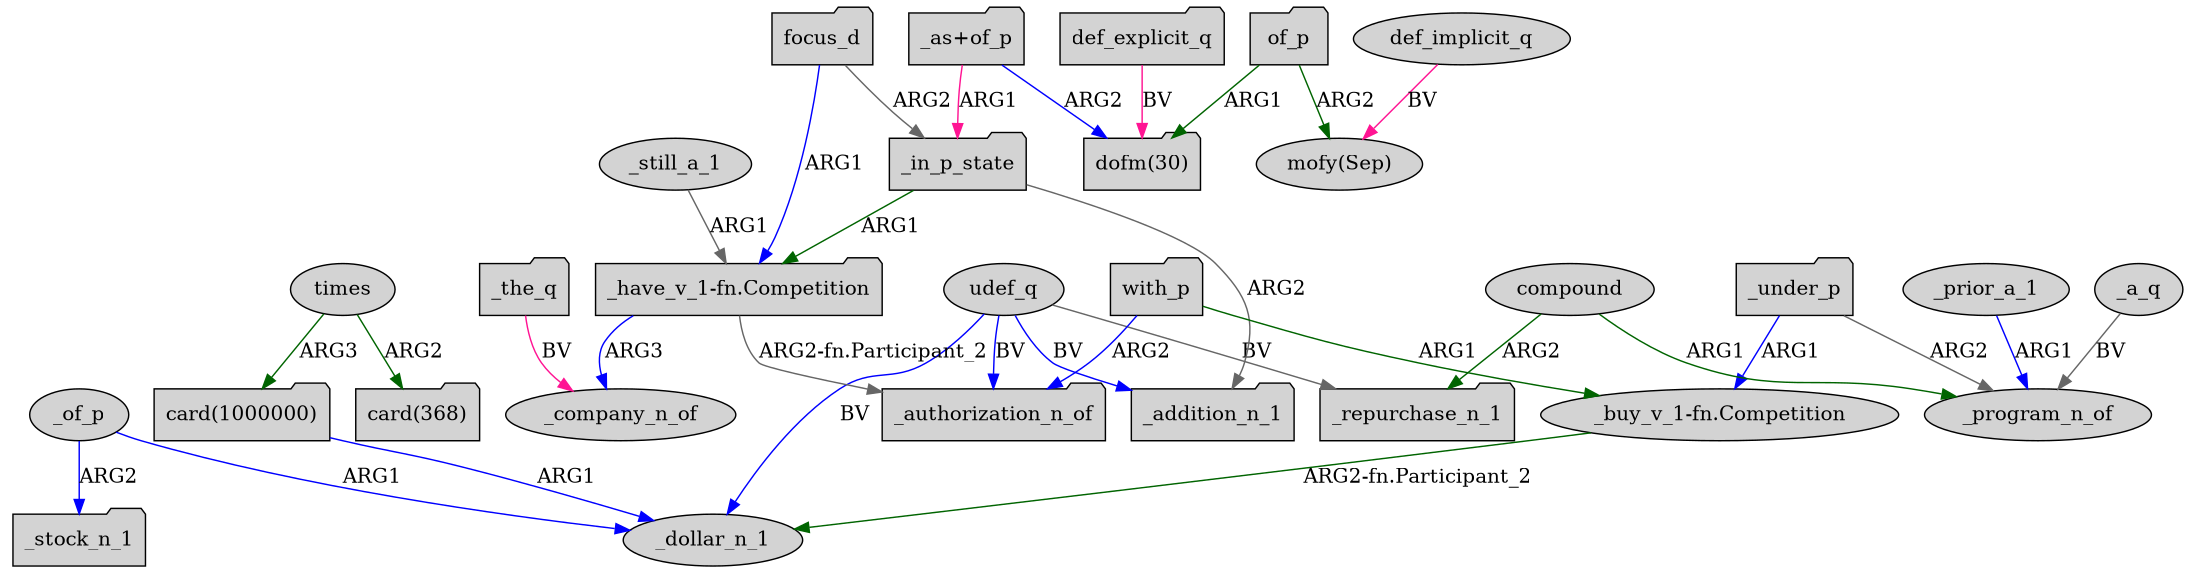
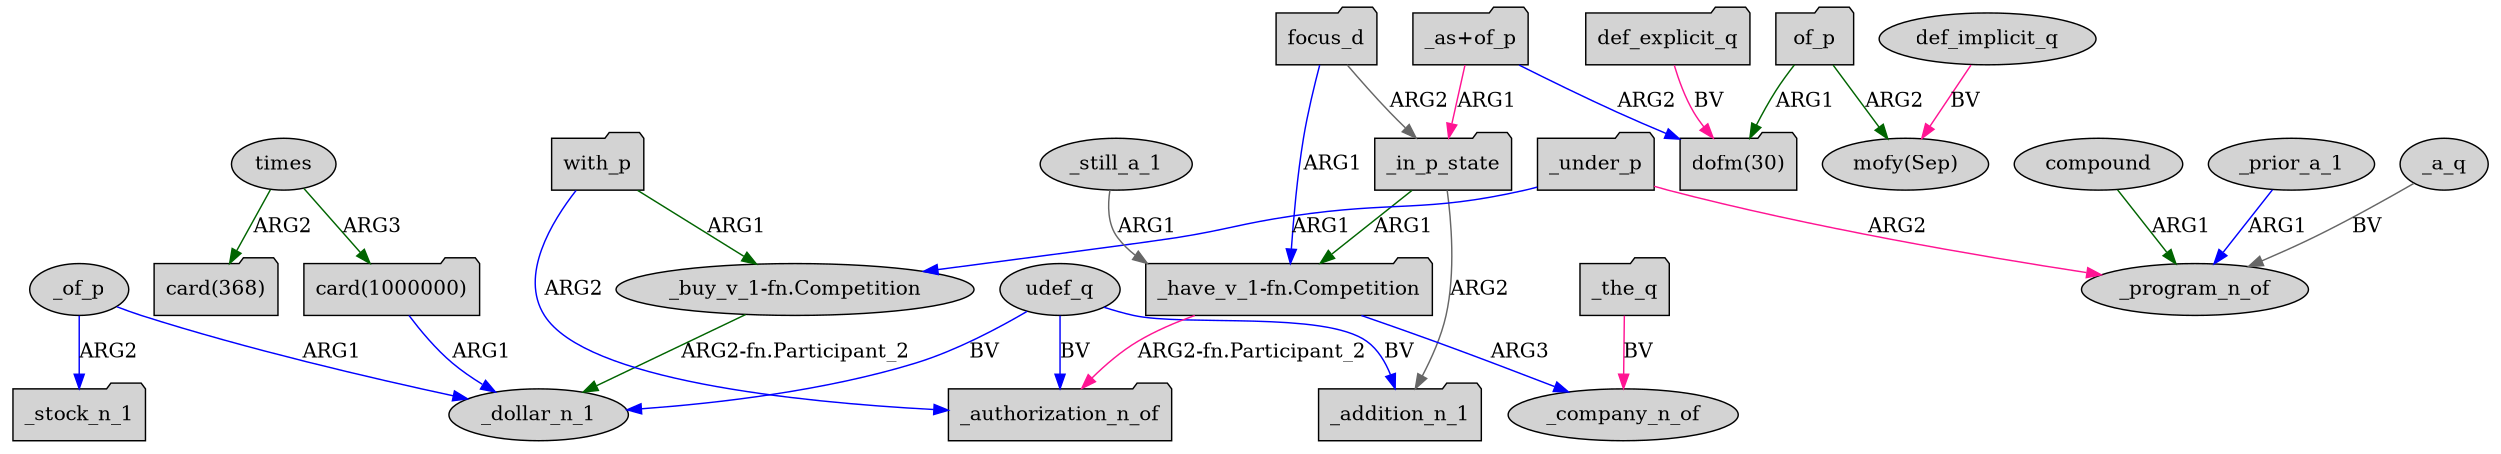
(1912, 350) -> (1869, 235)
(788, 372) -> (1140, 340)
(1417, 415) -> none
